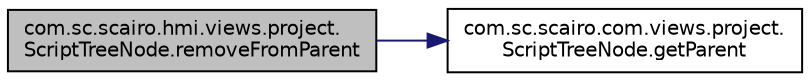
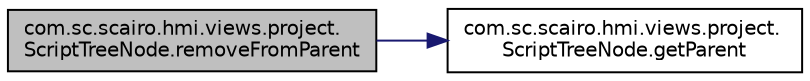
(625, 41) -> (625, 41)
